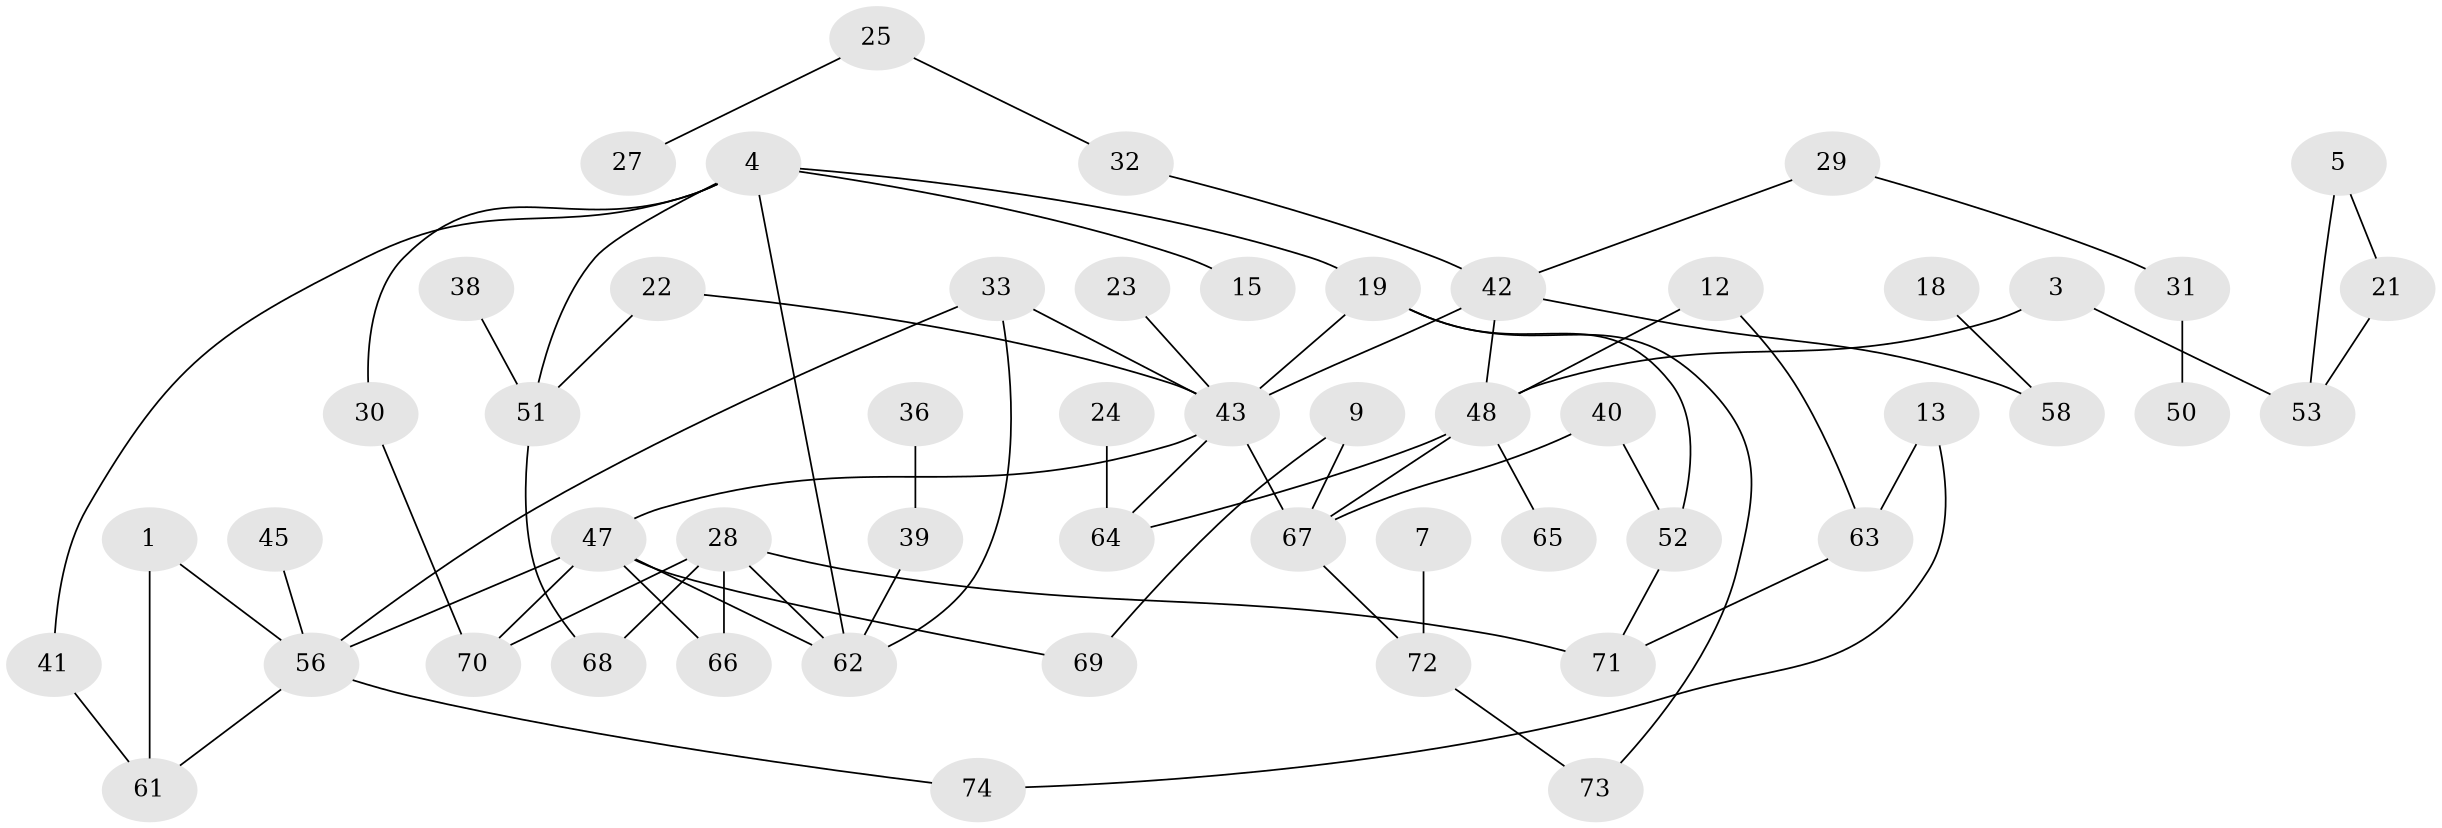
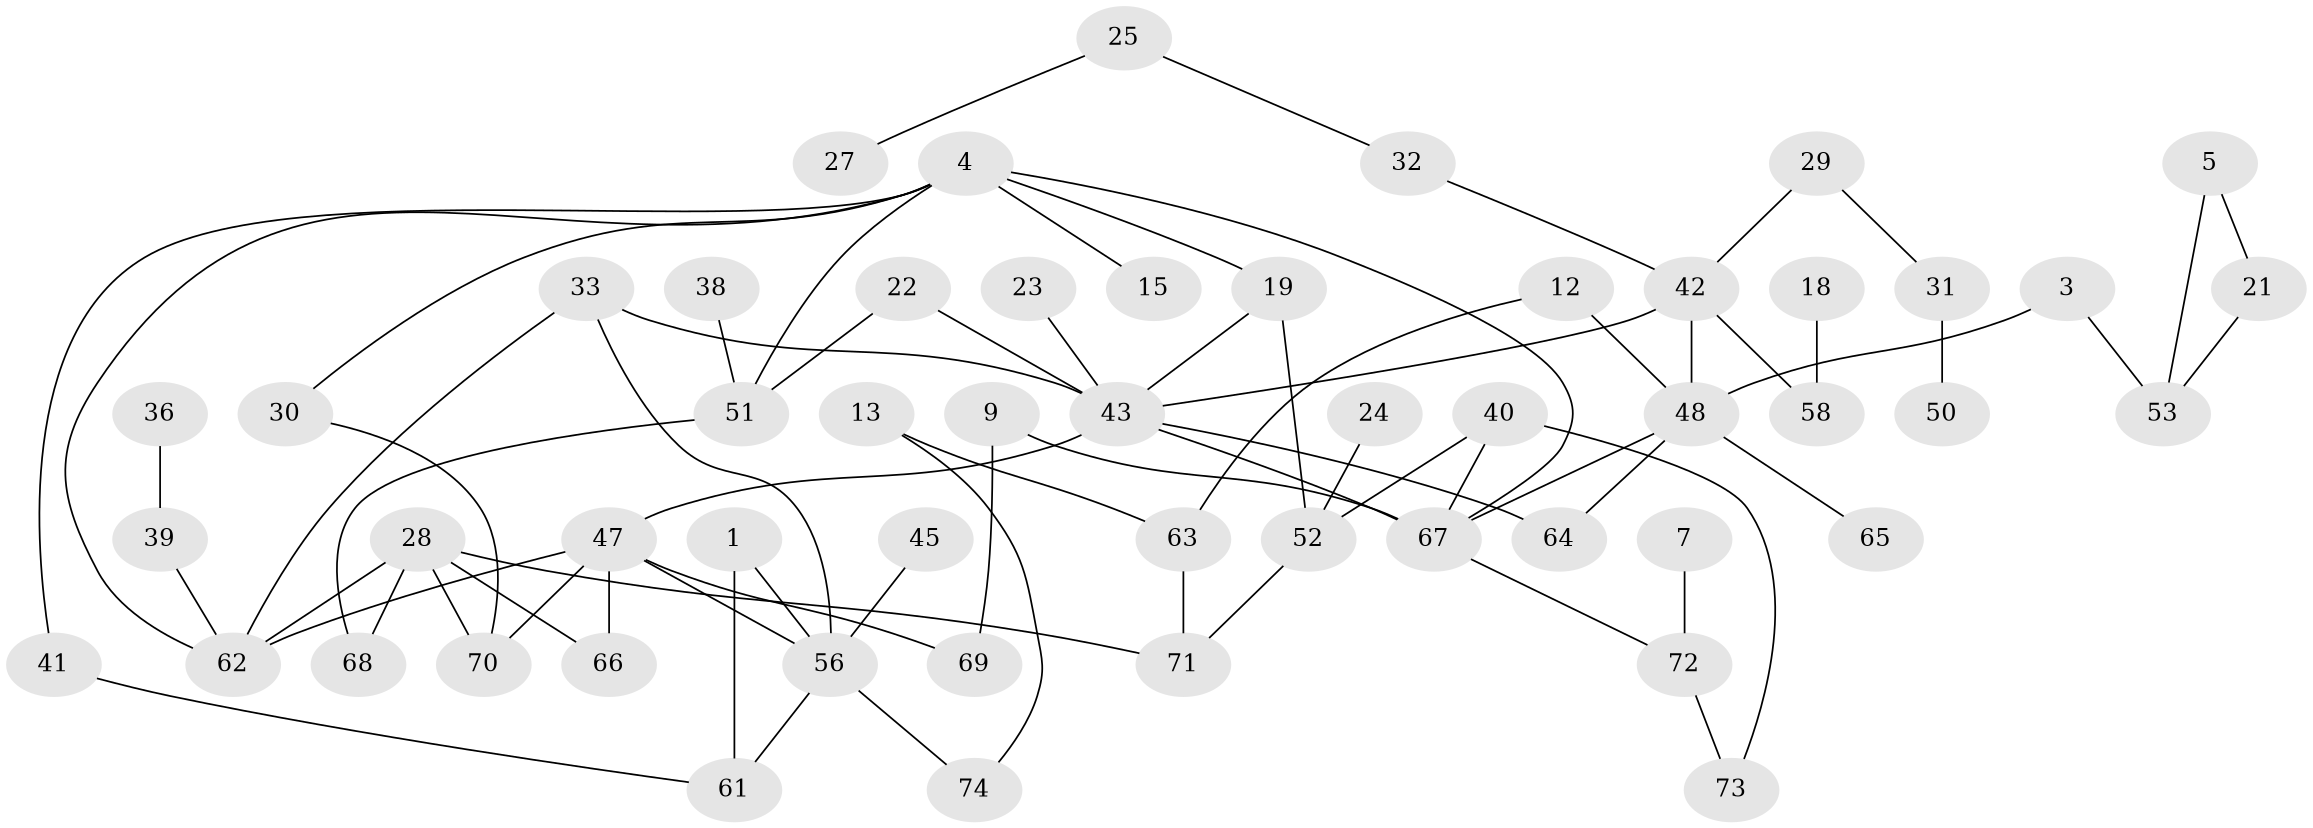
none -> (1388, 277)
(1739, 430) -> (1756, 525)
(1107, 477) -> (1342, 477)
